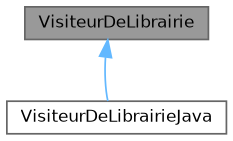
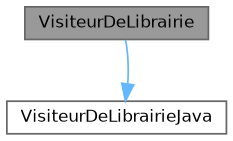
(105, 79) -> (128, 62)
